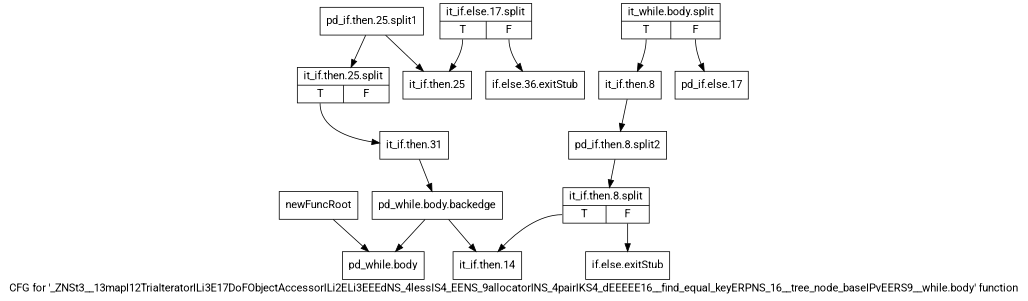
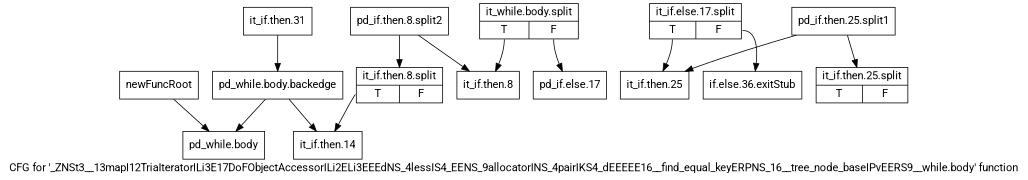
(625, 111) -> (440, 51)
(339, 131) -> none
(628, 266) -> none
